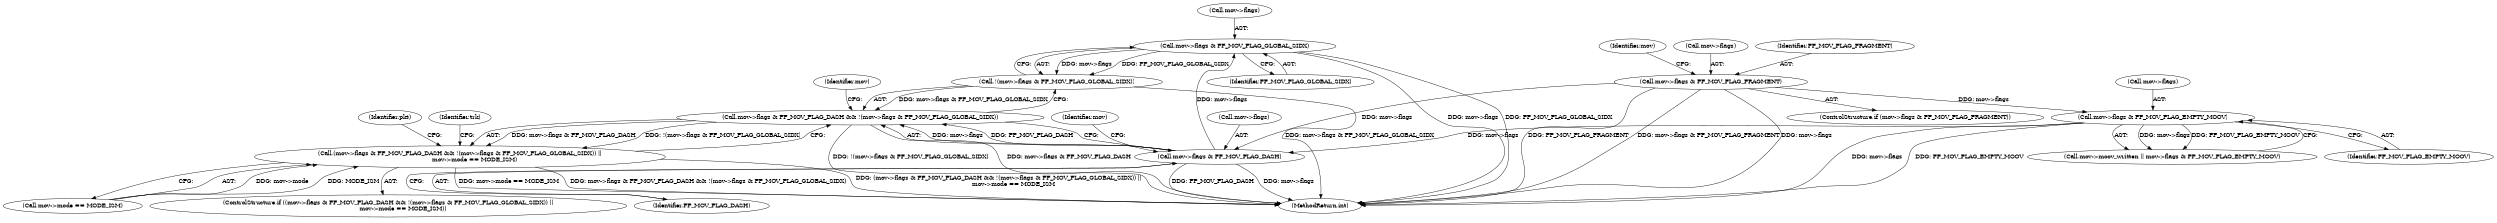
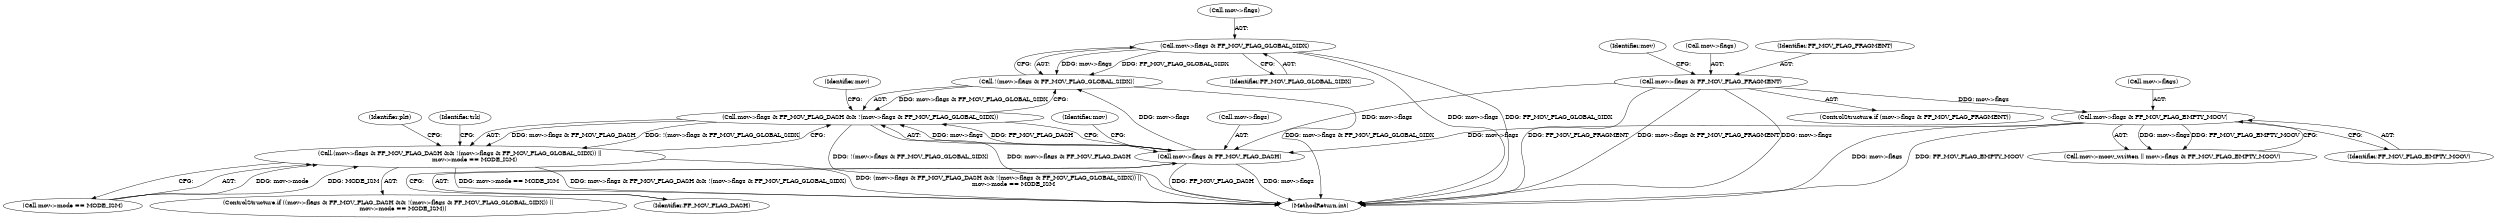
(1196, 94) -> (1137, 124)
